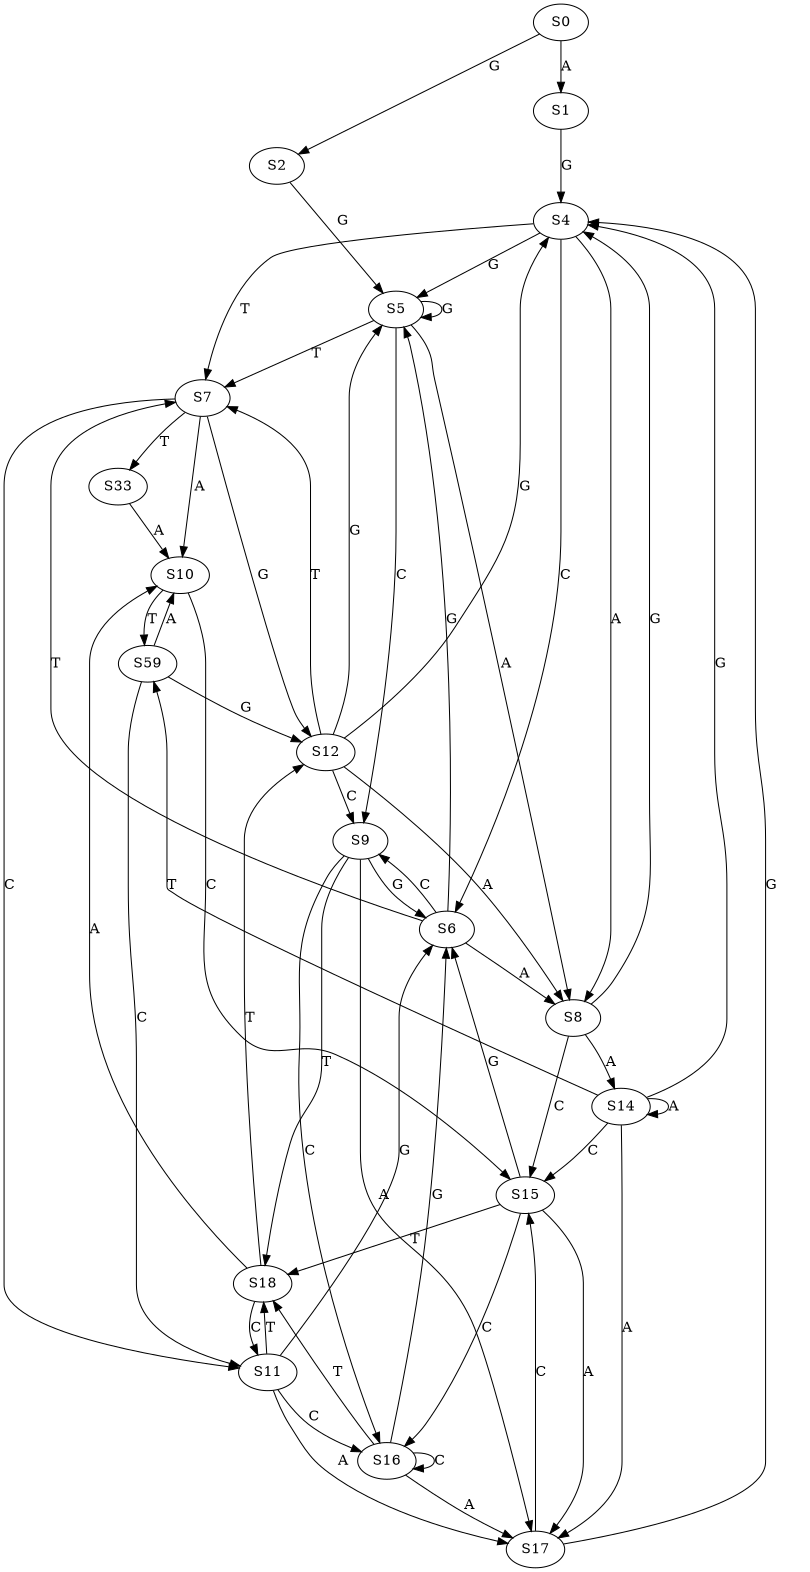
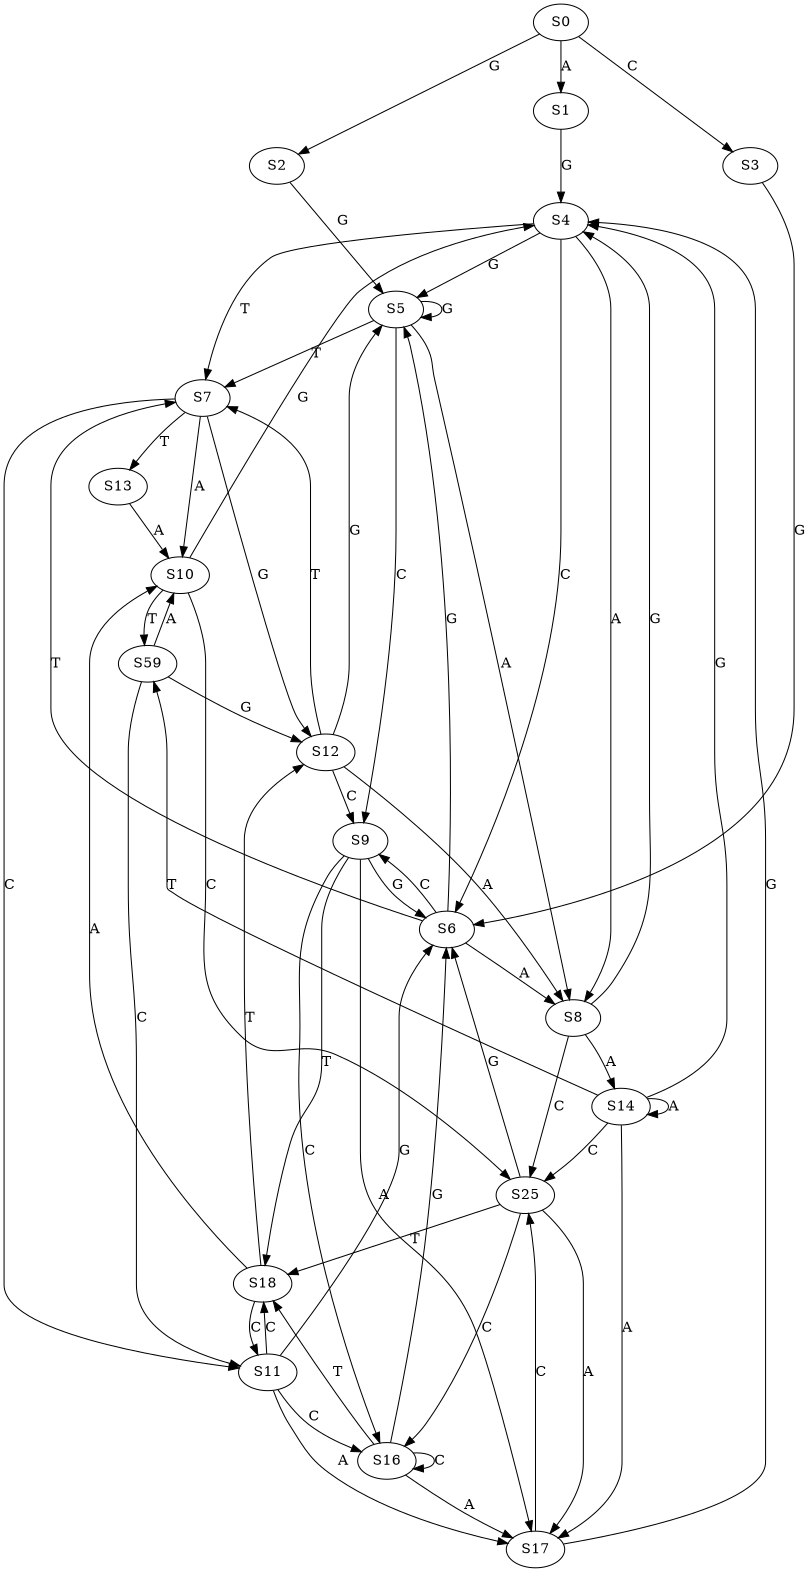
none -> (750, 166)
(118, 487) -> (118, 487)
(512, 520) -> (312, 357)
(525, 1195) -> (525, 1195)
(271, 1328) -> (271, 1328)
